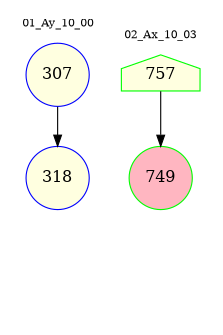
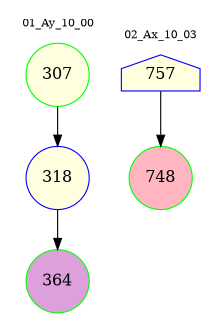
(58, 75) -> (58, 75)
(161, 75) -> (161, 75)
(161, 178) -> (161, 178)
none -> (58, 281)
